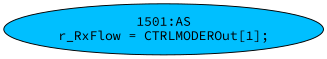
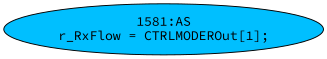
(164, 29) -> (164, 29)
